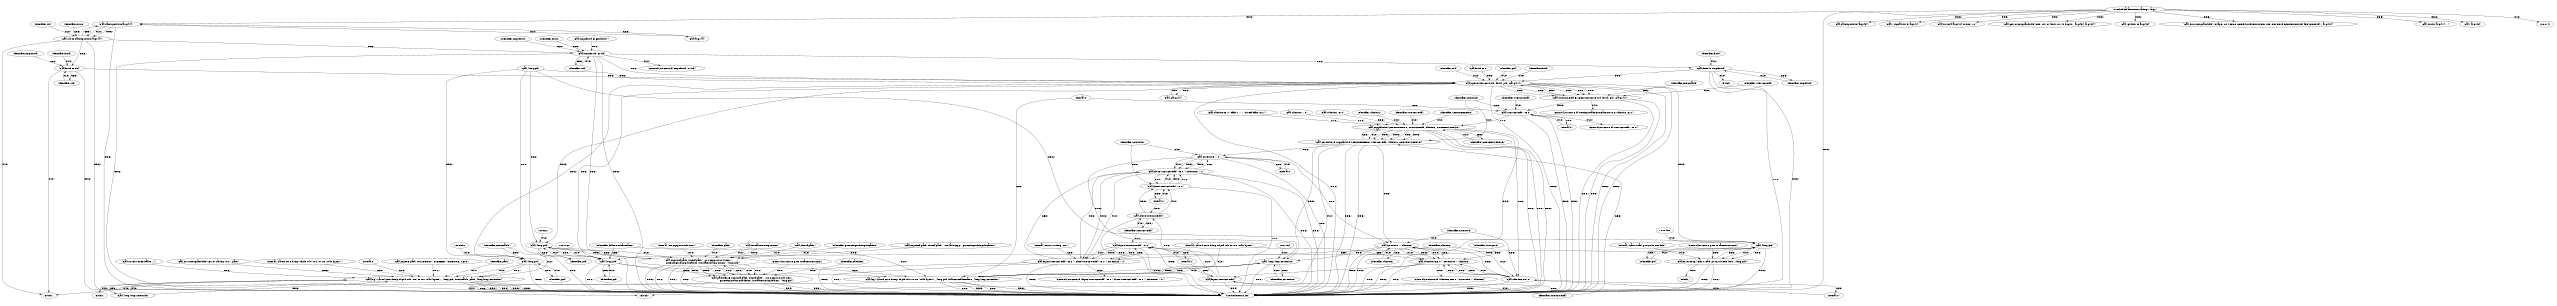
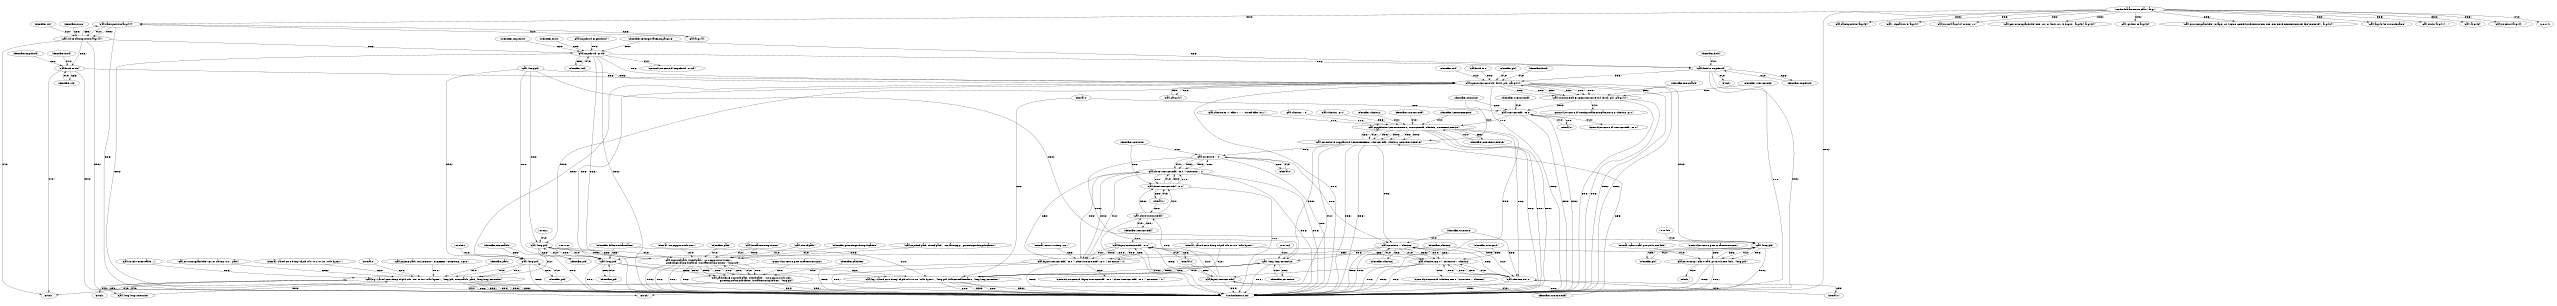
(2135, 9) -> (2135, 9)
none -> (2387, 24)
none -> (2511, 24)
none -> (651, 39)
